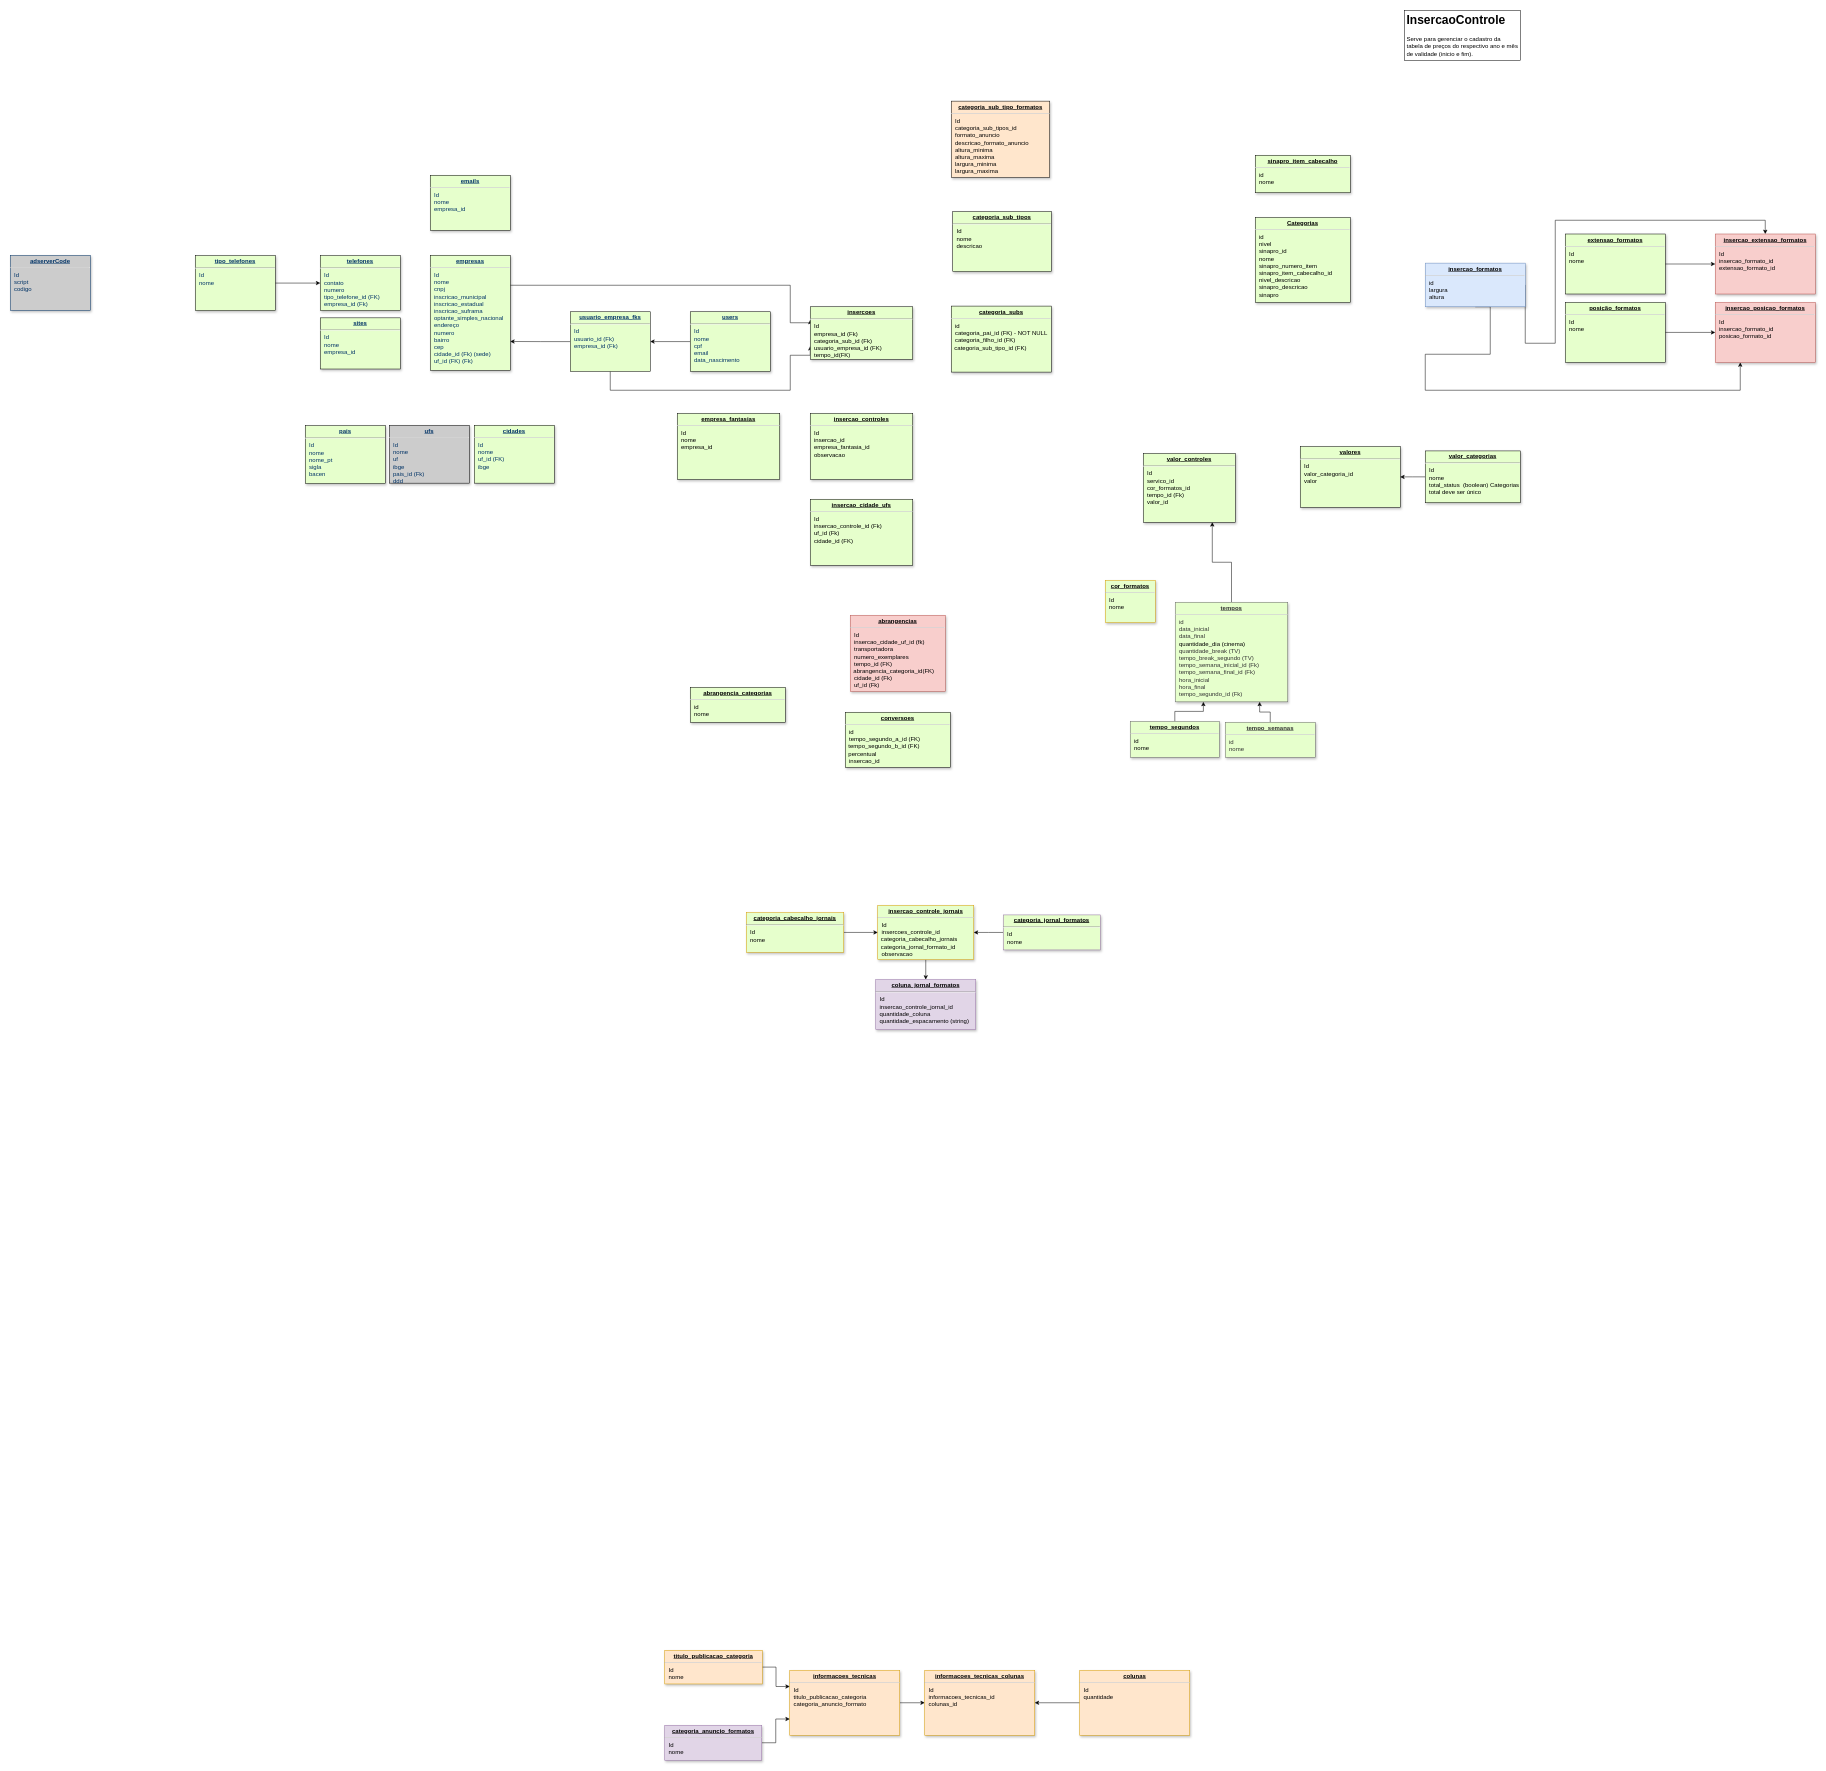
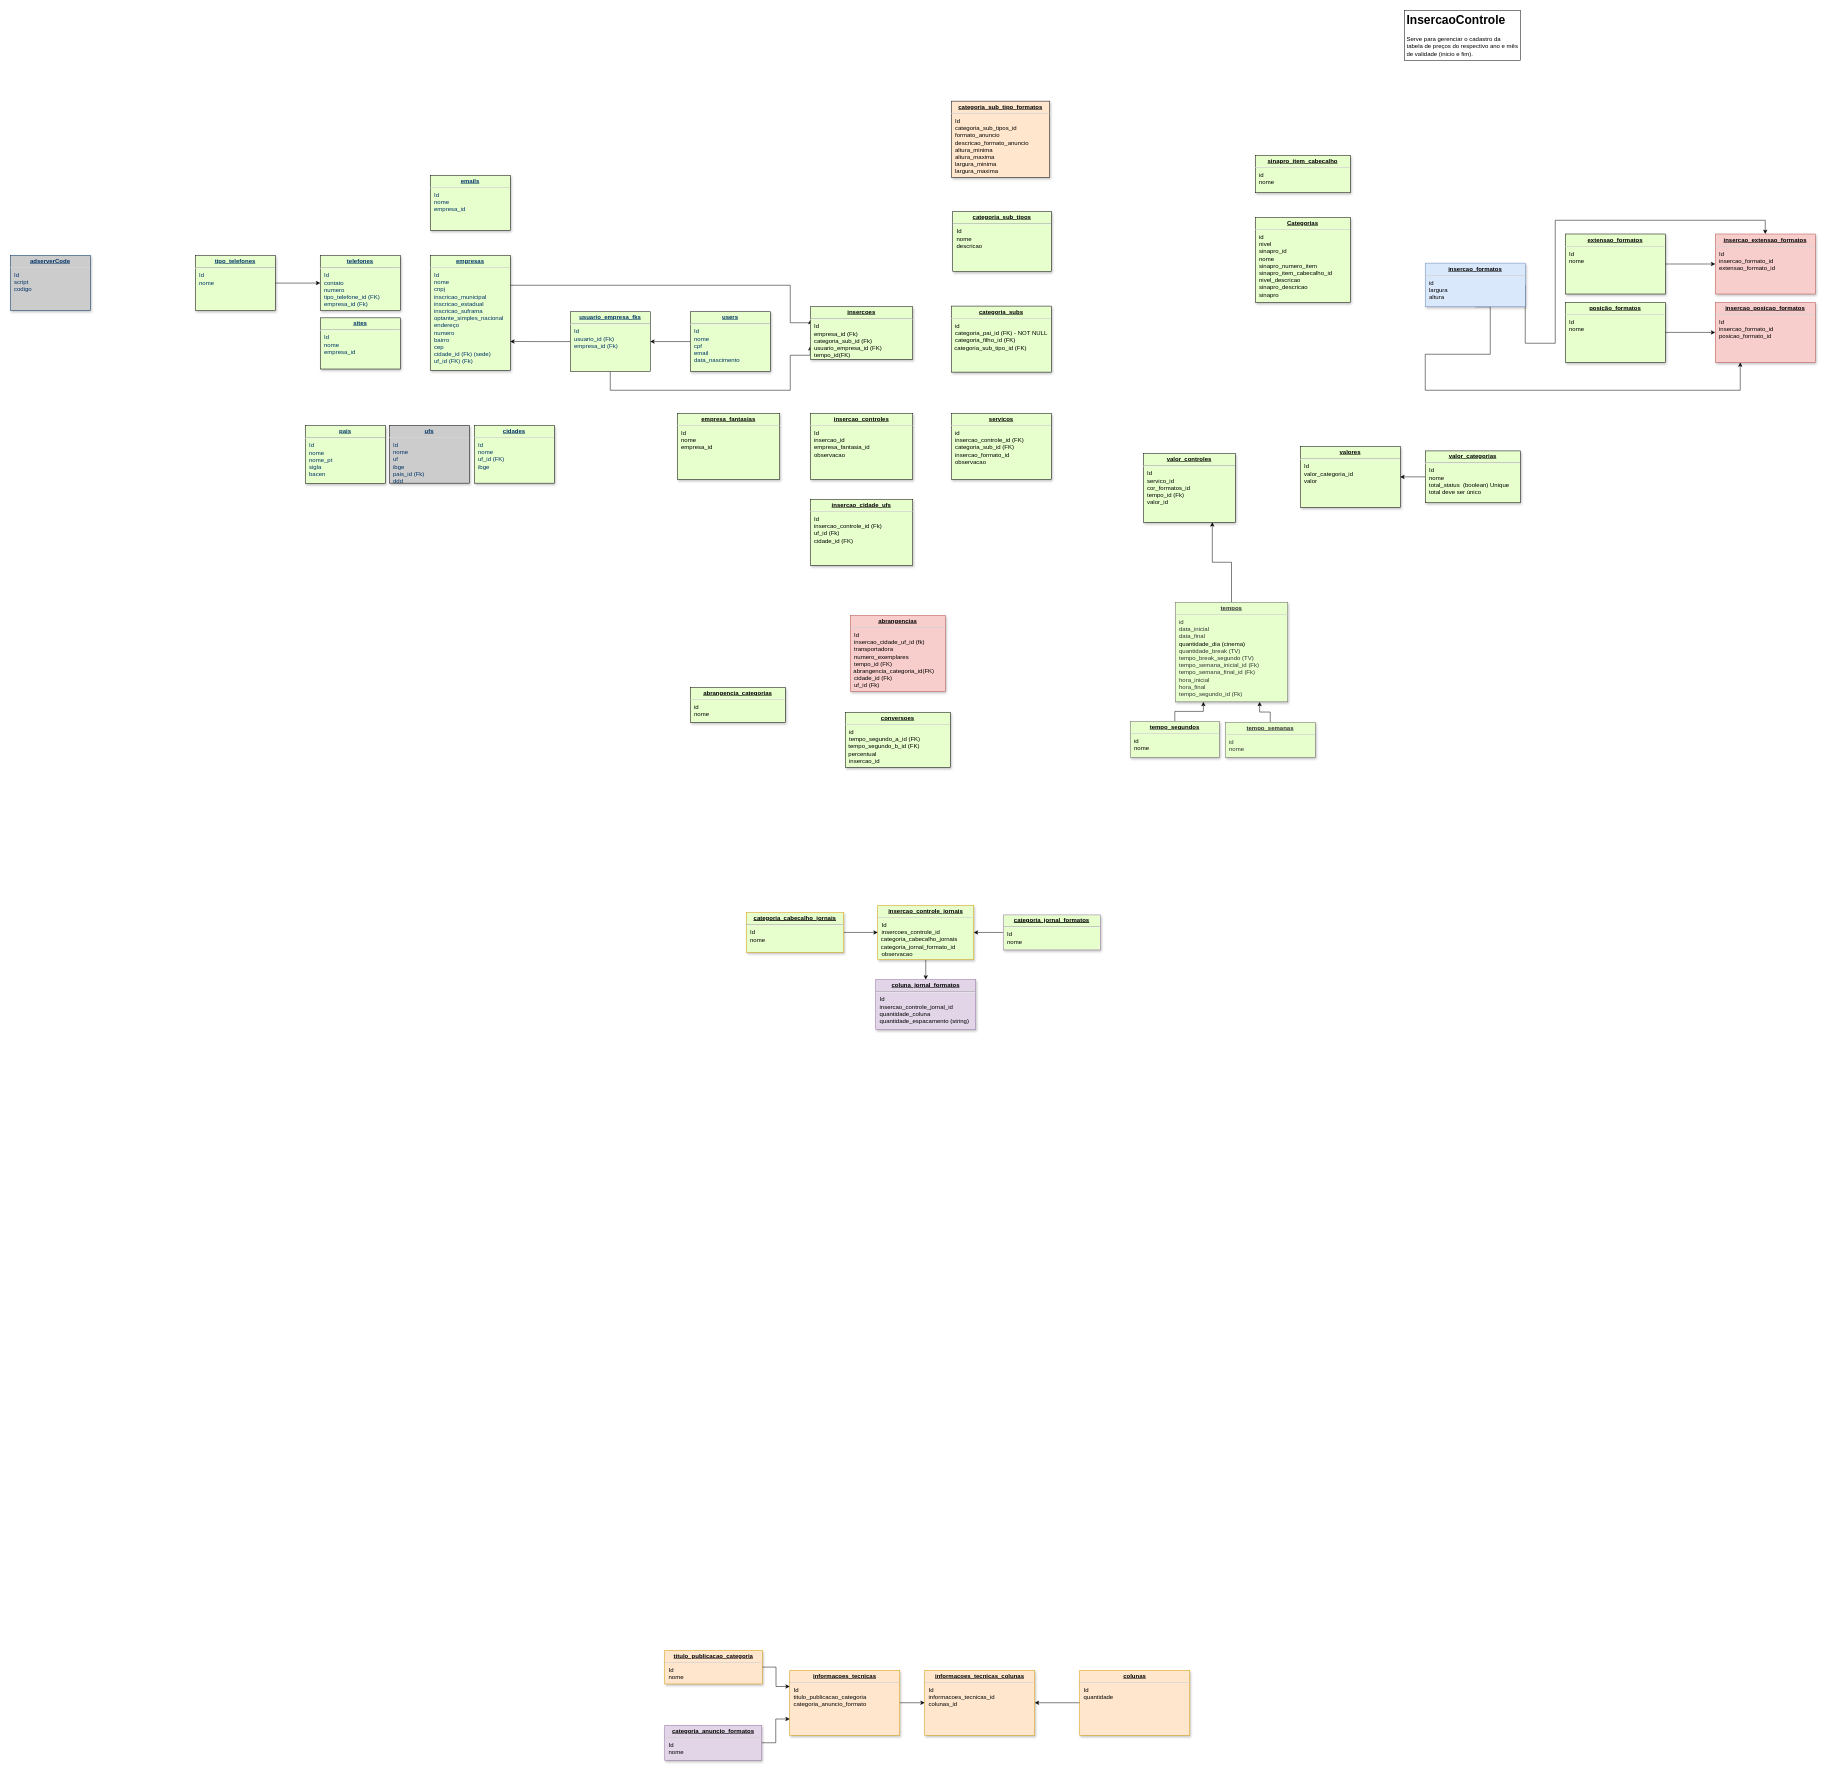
none -> (1001, 446)
(1478, 469) -> (1472, 469)
(1130, 601) -> none
